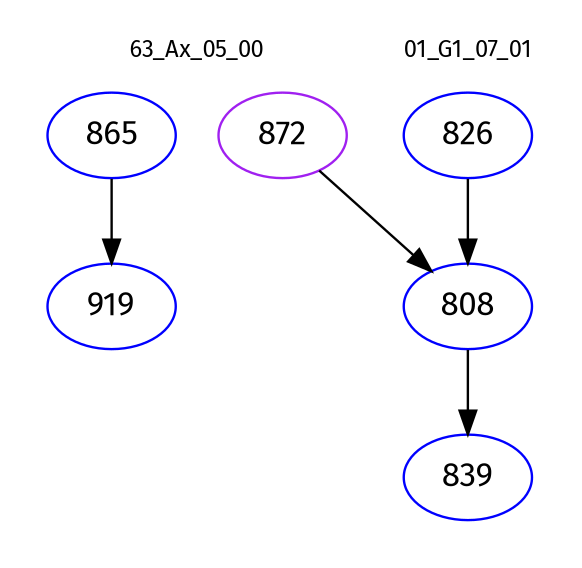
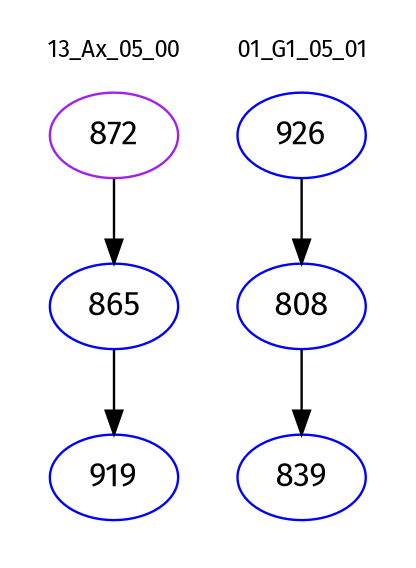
(197, 51) -> (114, 51)
(469, 51) -> (303, 51)
(468, 135) -> (302, 135)
(350, 198) -> (114, 209)
